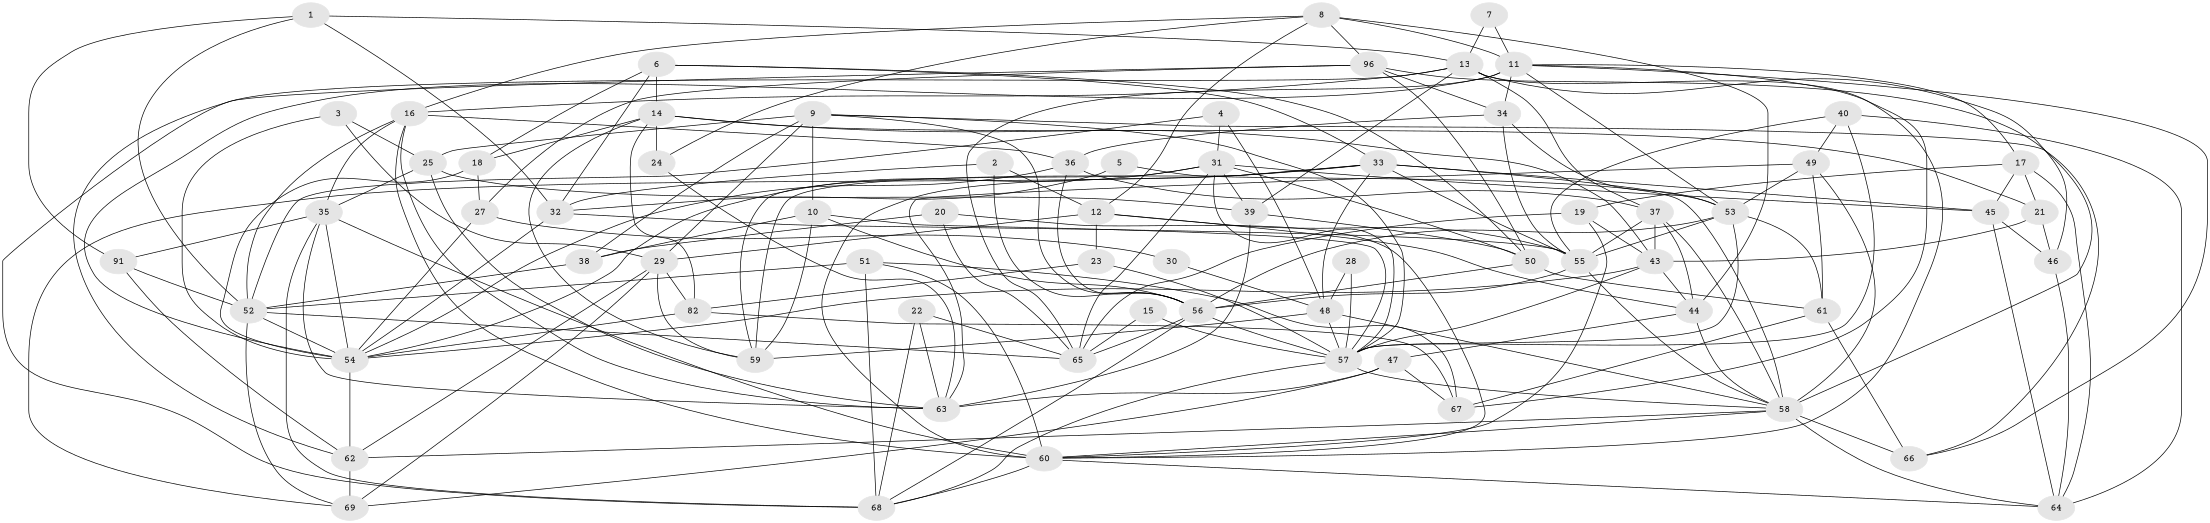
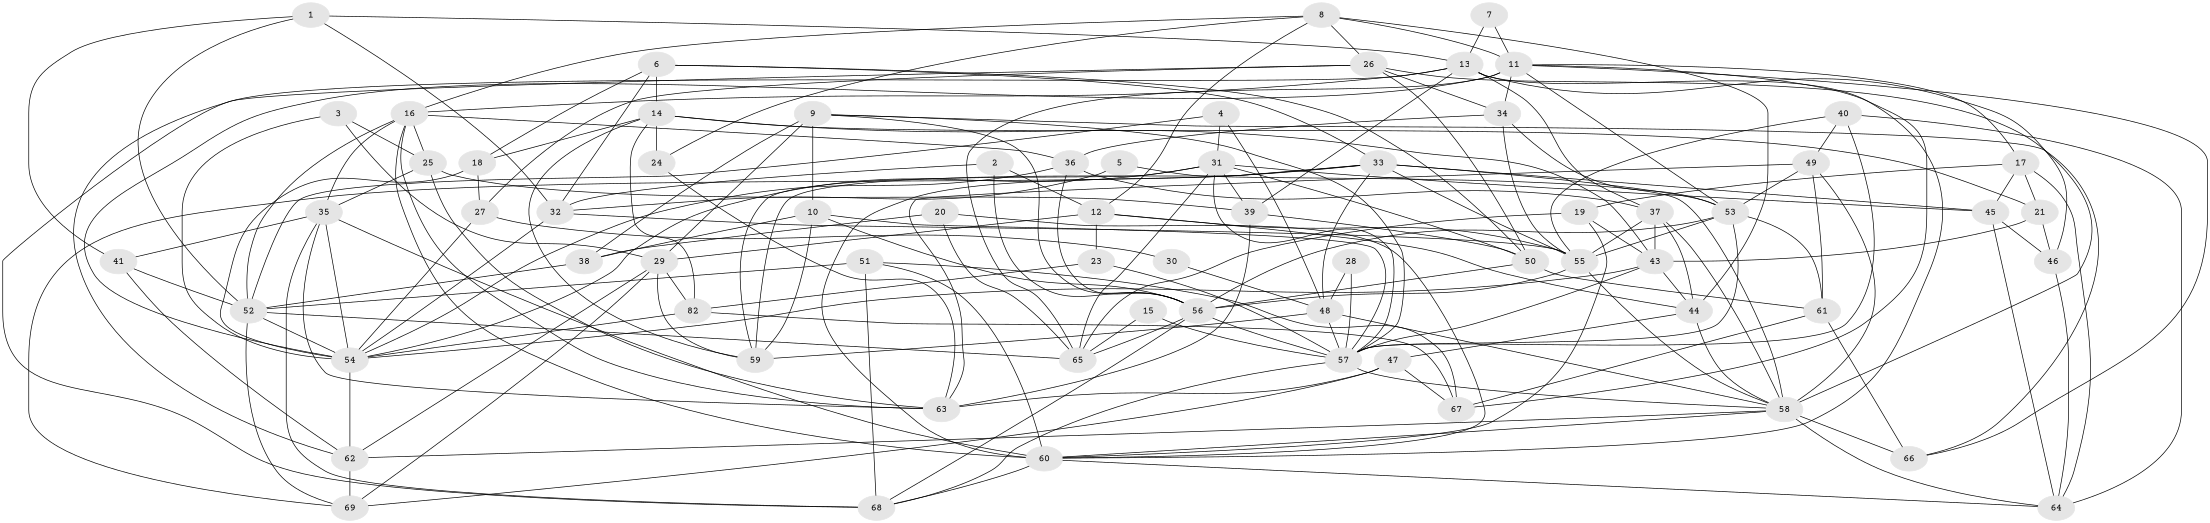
(1369, 64) -> (1369, 64)
(618, 133) -> (419, 138)
(118, 262) -> (118, 262)
(917, 311) -> none
